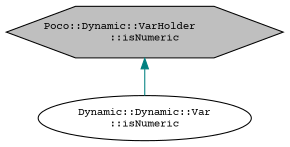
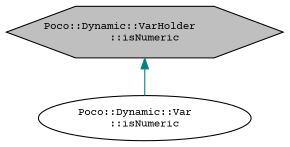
(145, 118) -> (145, 118)
